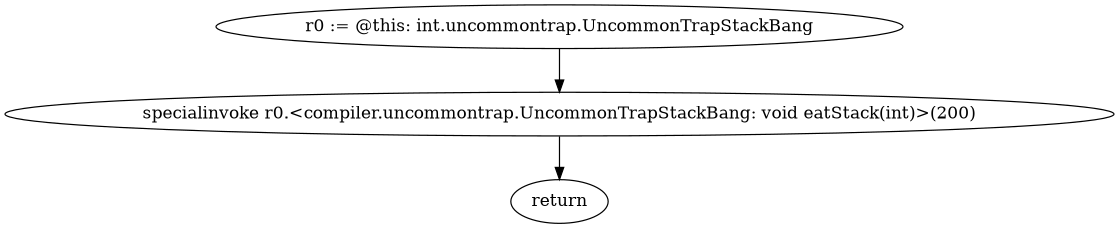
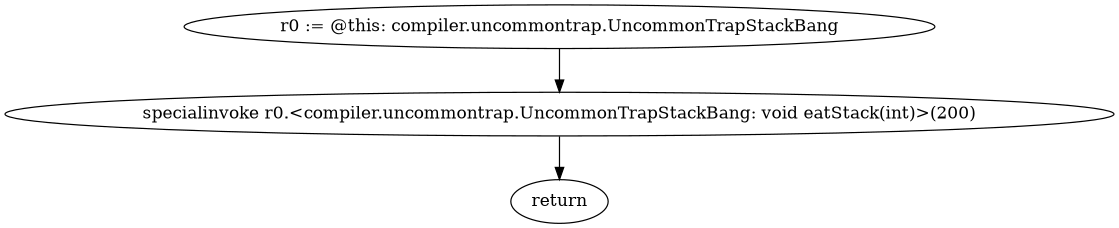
(559, 27) -> (559, 27)
